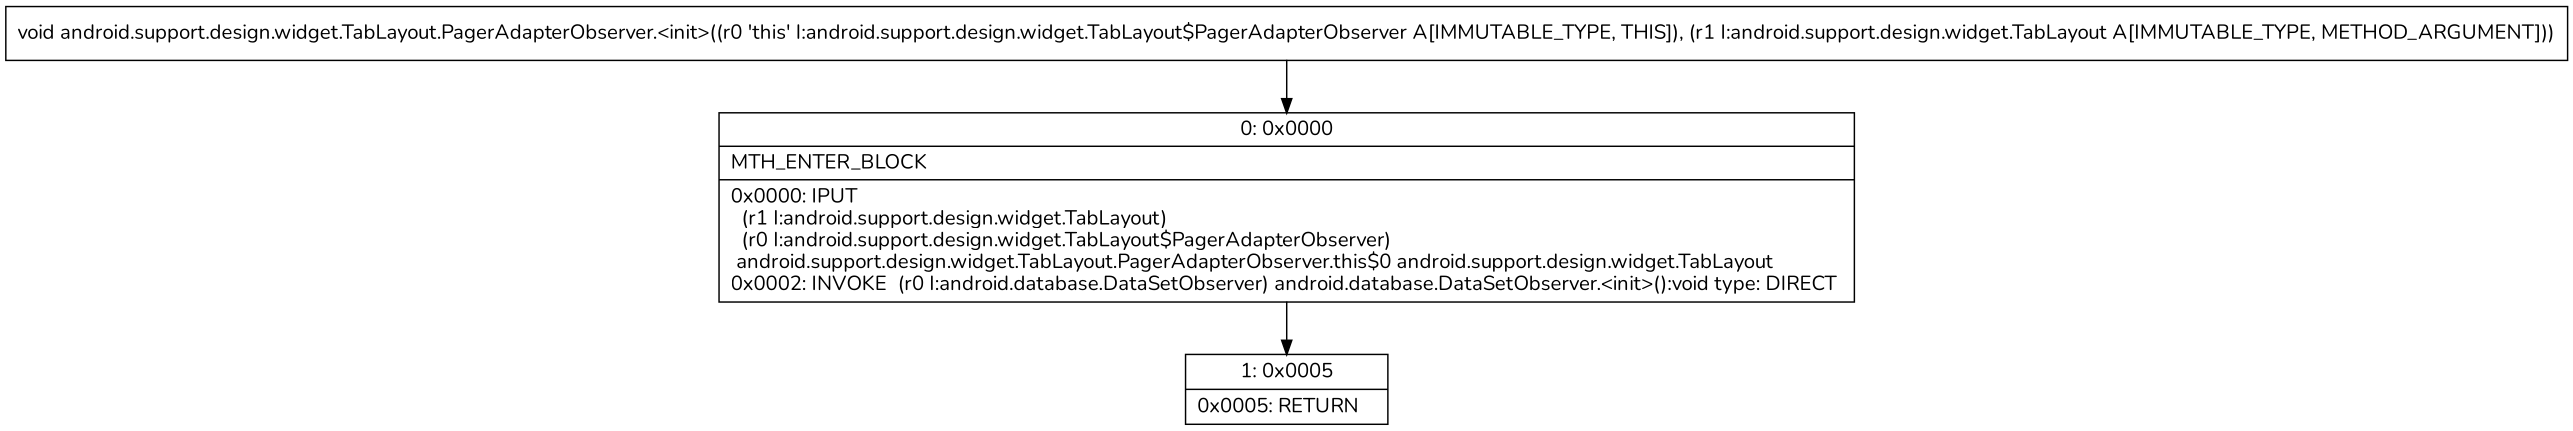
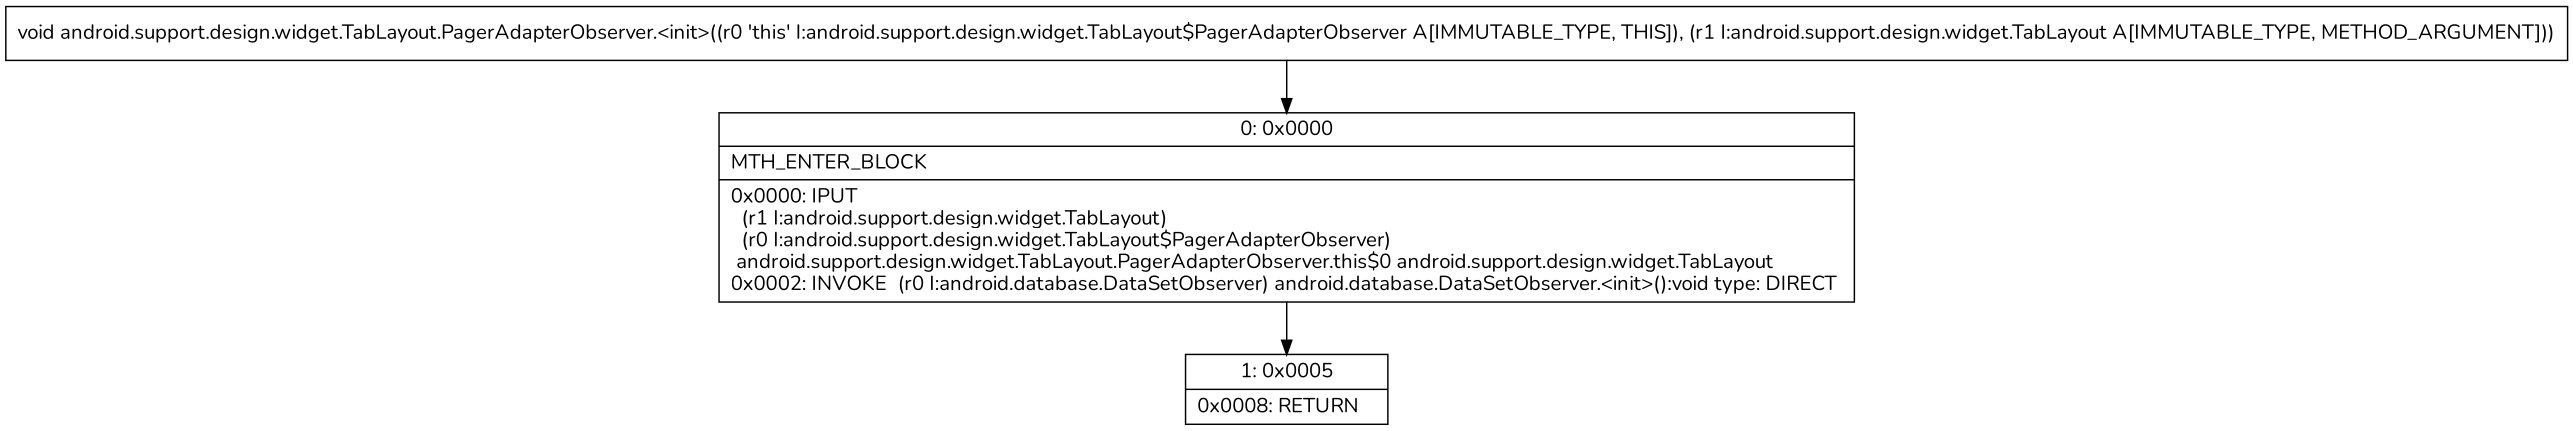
(1287, 406) -> (1287, 406)
